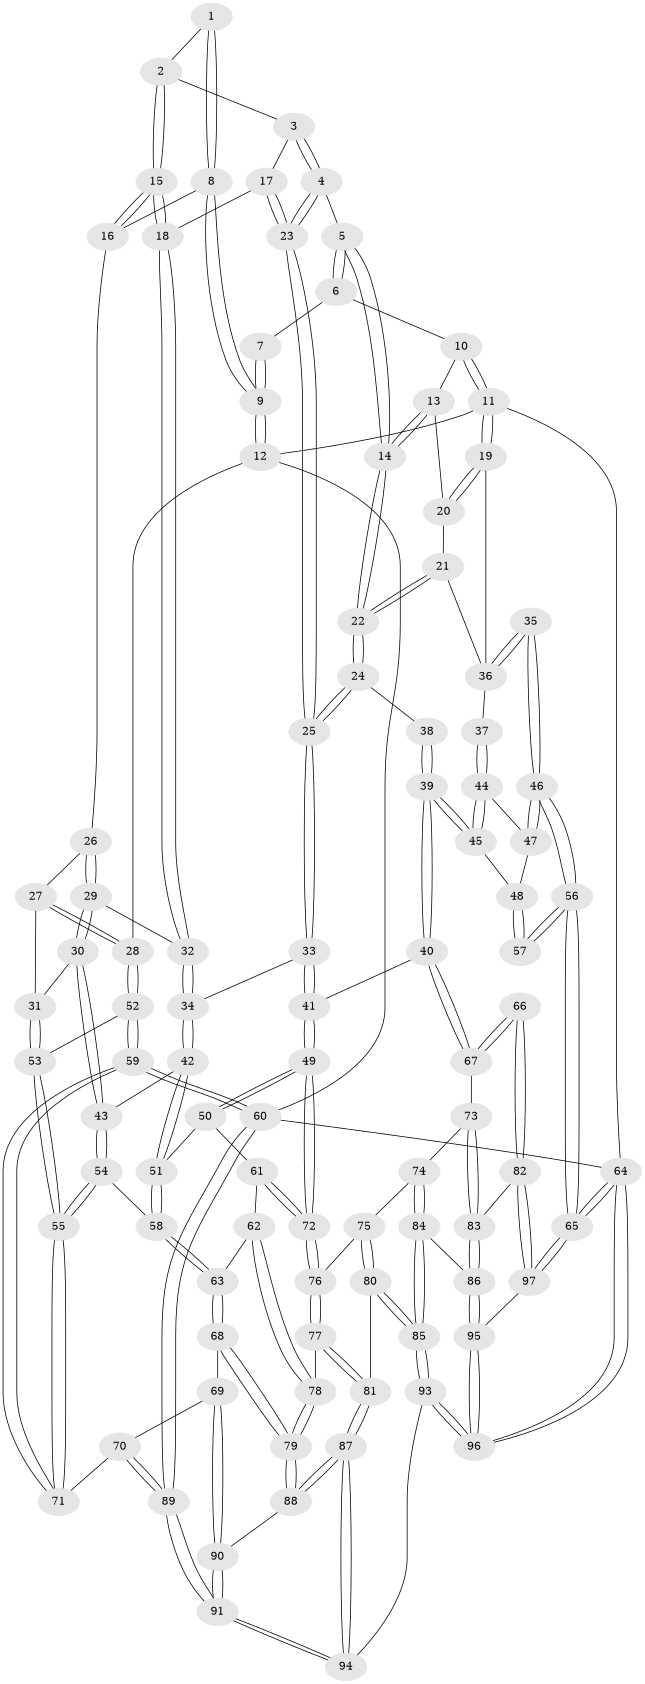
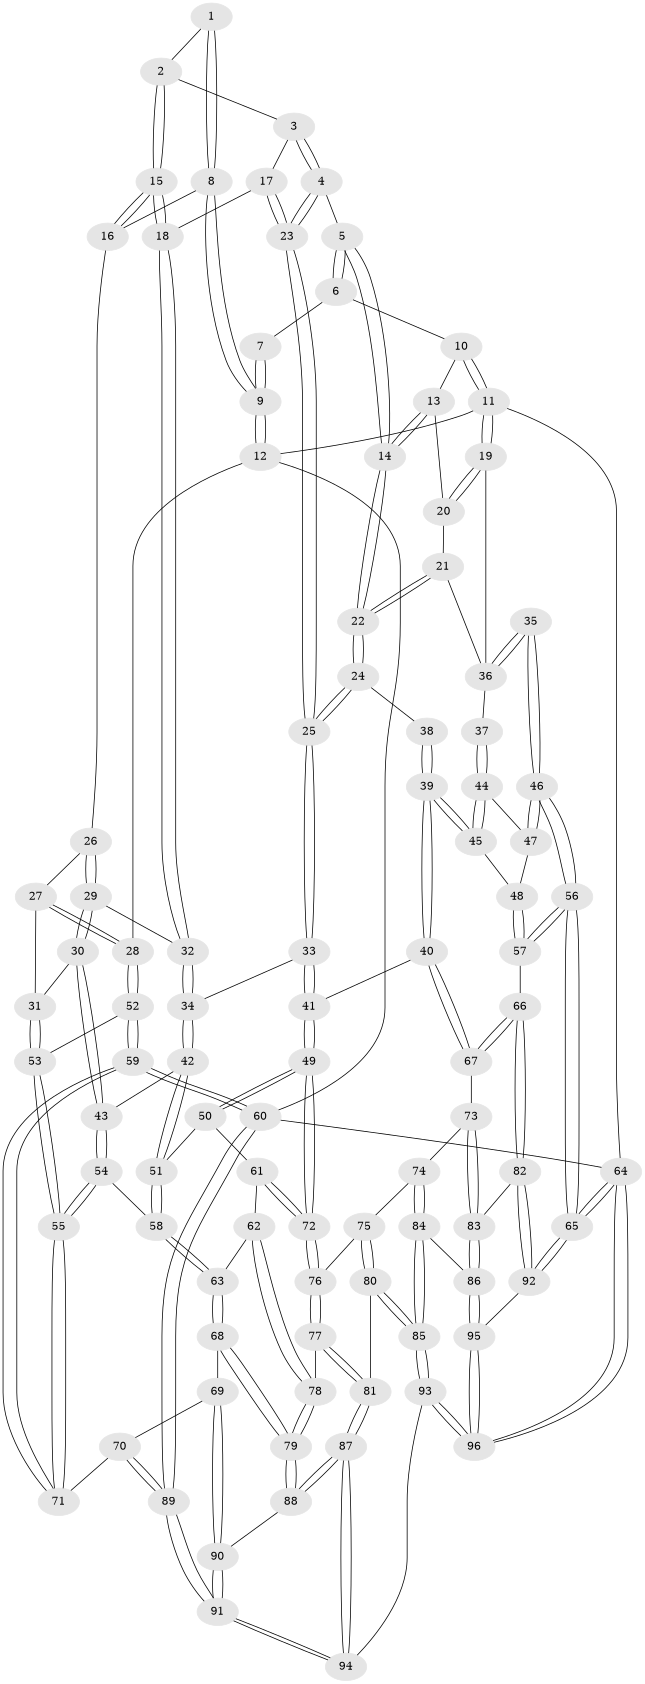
none -> (520, 979)
(529, 1282) -> (529, 1282)
